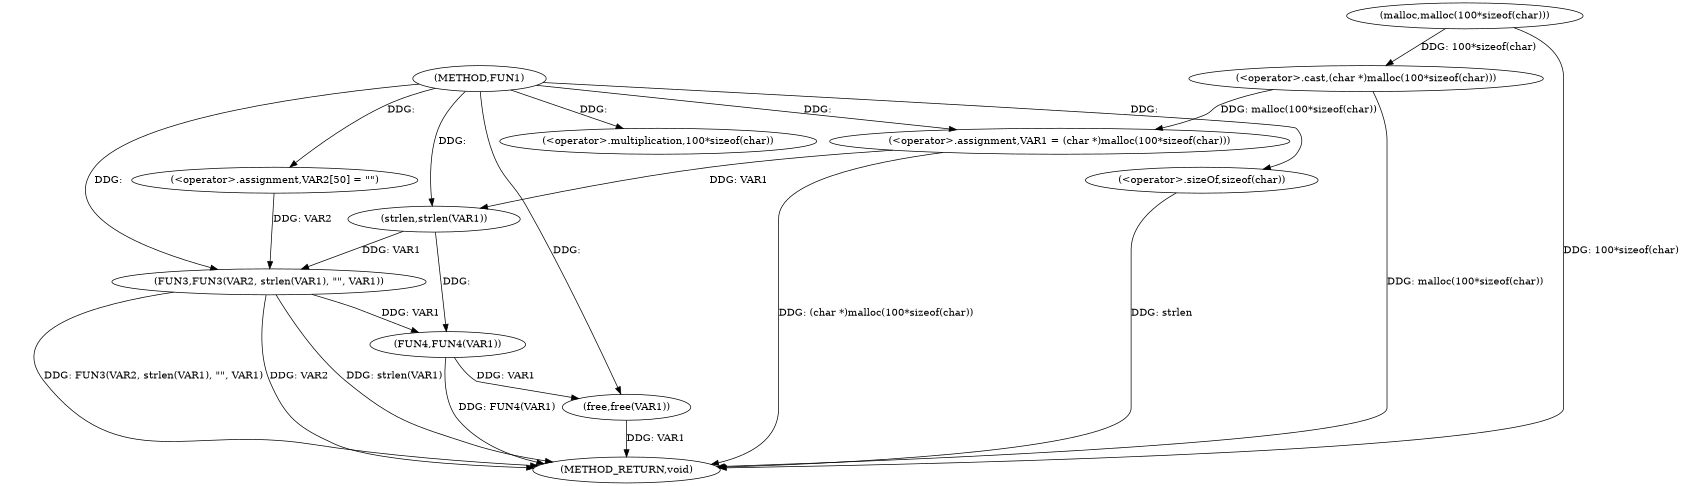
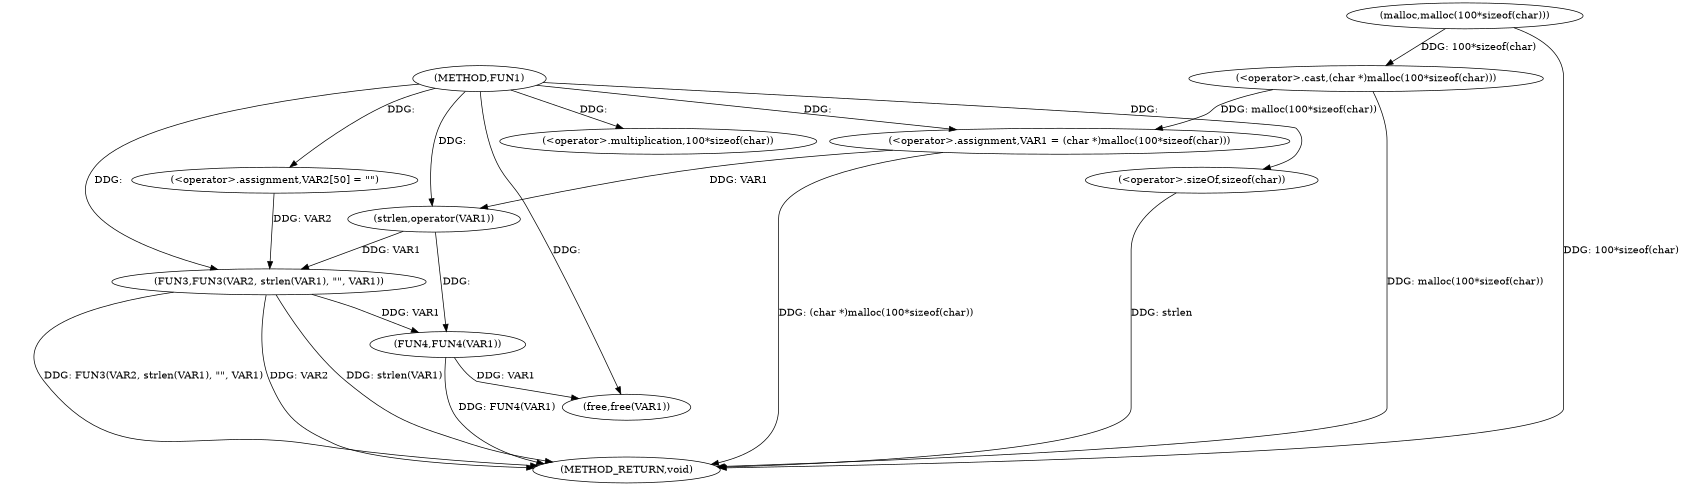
(434, 219) -> (434, 219)
(627, 435) -> none
